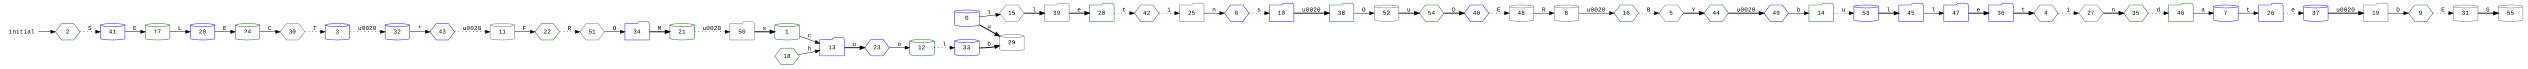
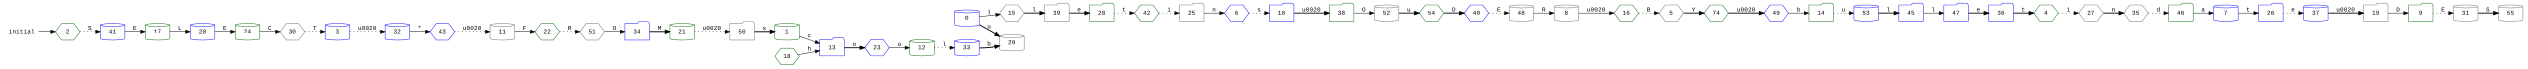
(1716, 13) -> (1716, 13)
(2136, 13) -> (2136, 13)
(2421, 13) -> (2421, 13)
